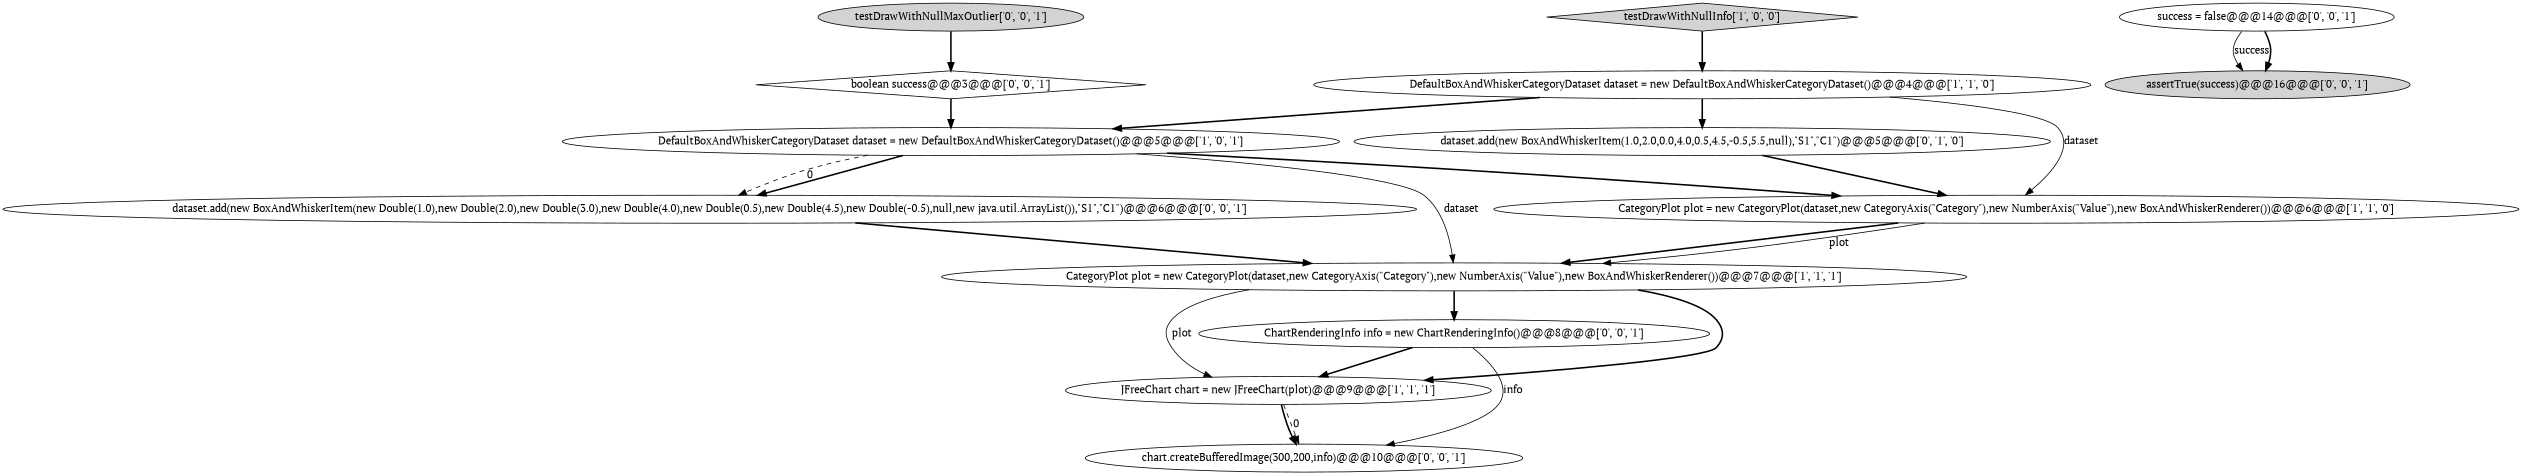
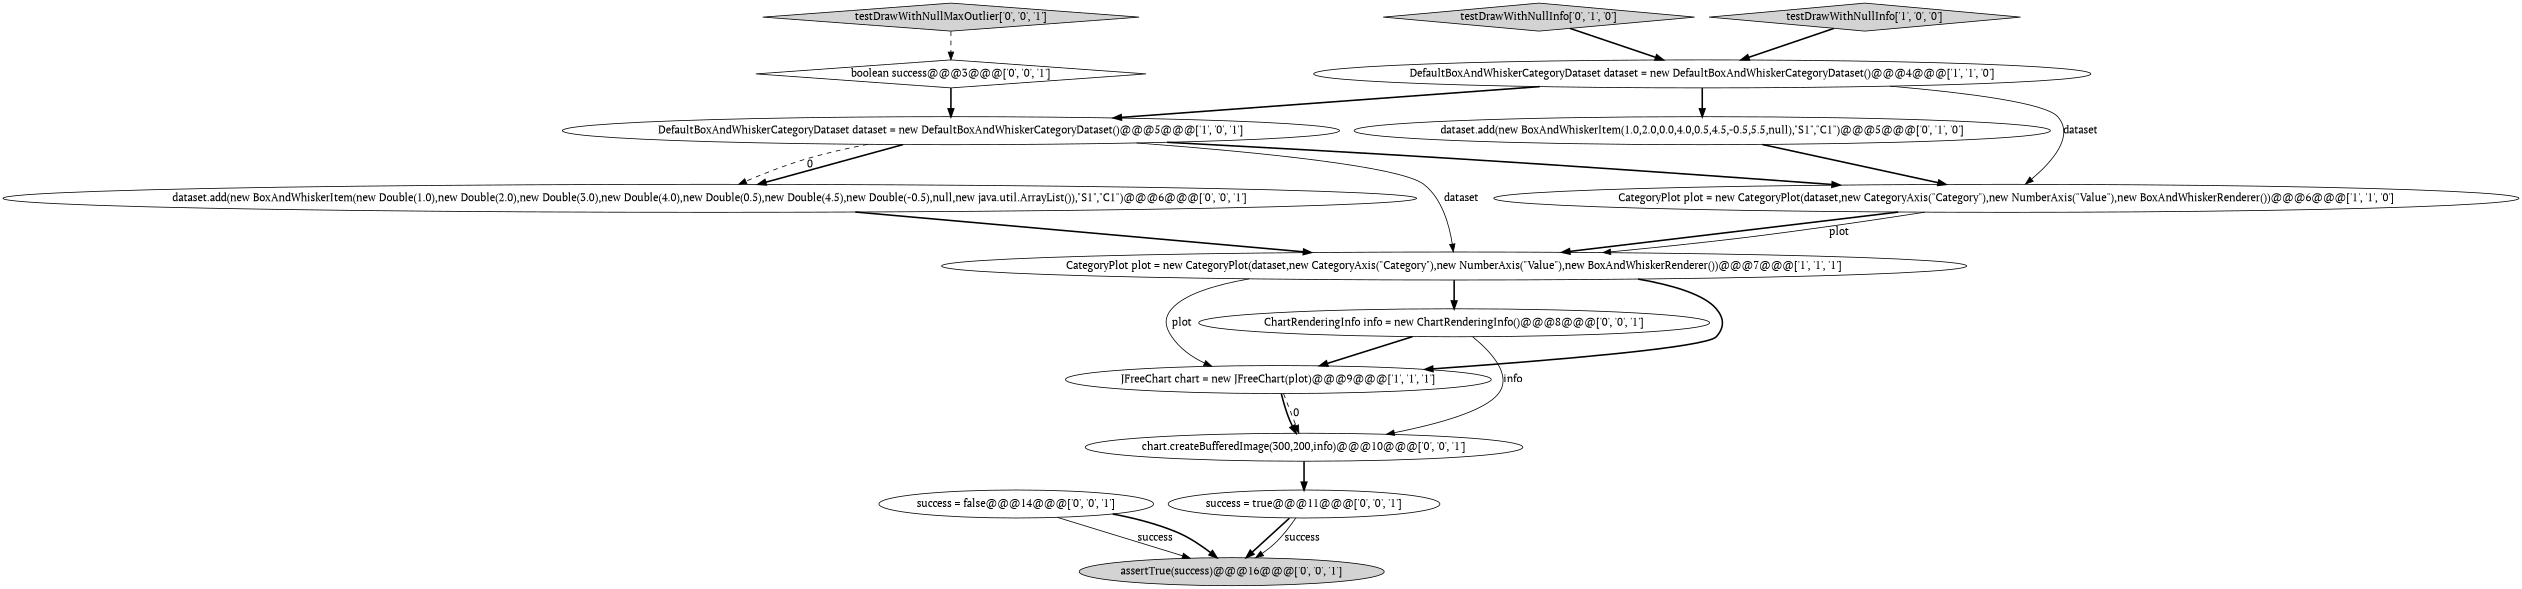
(951, 17) -> (951, 17)
none -> (1539, 17)
(951, 47) -> (951, 42)
none -> (1304, 504)
